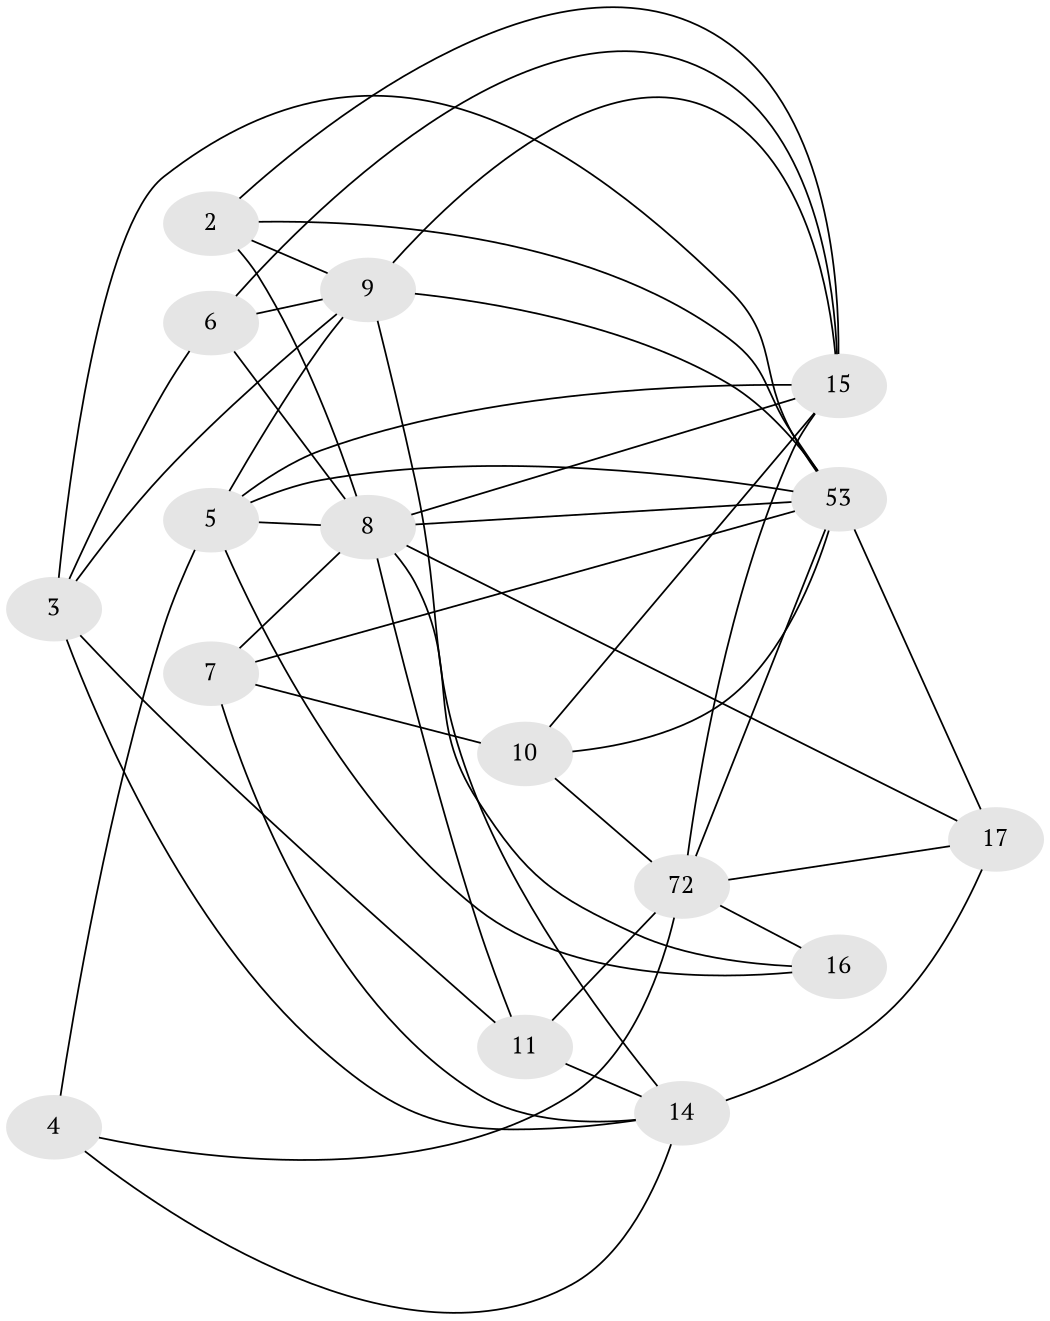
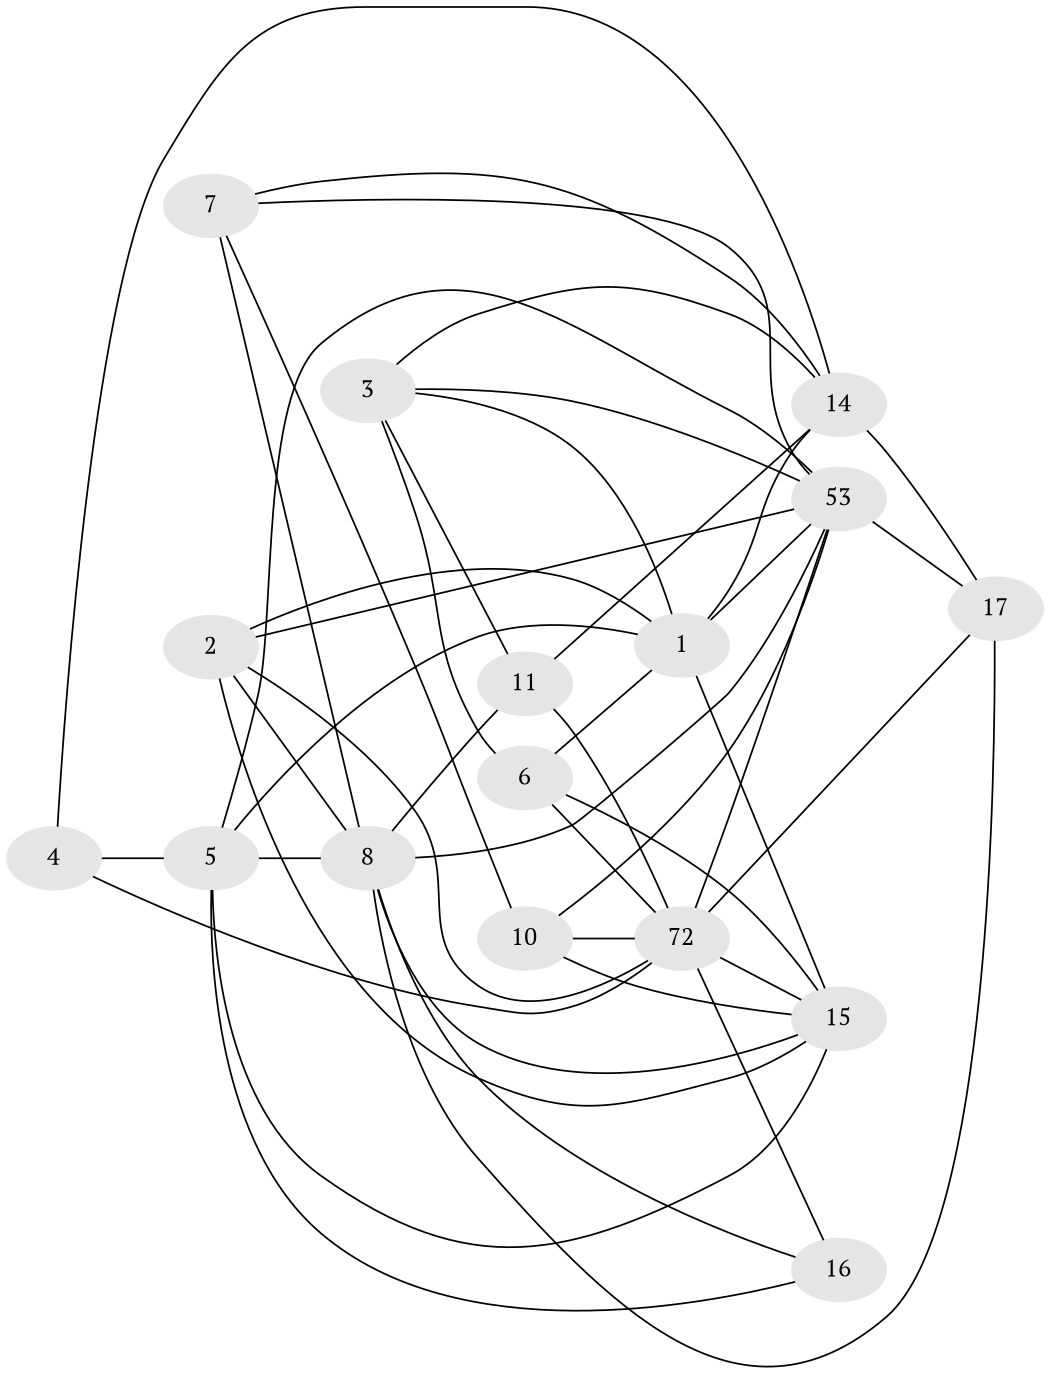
(368, 290) -> (682, 645)
(290, 425) -> (604, 859)
none -> (438, 882)
